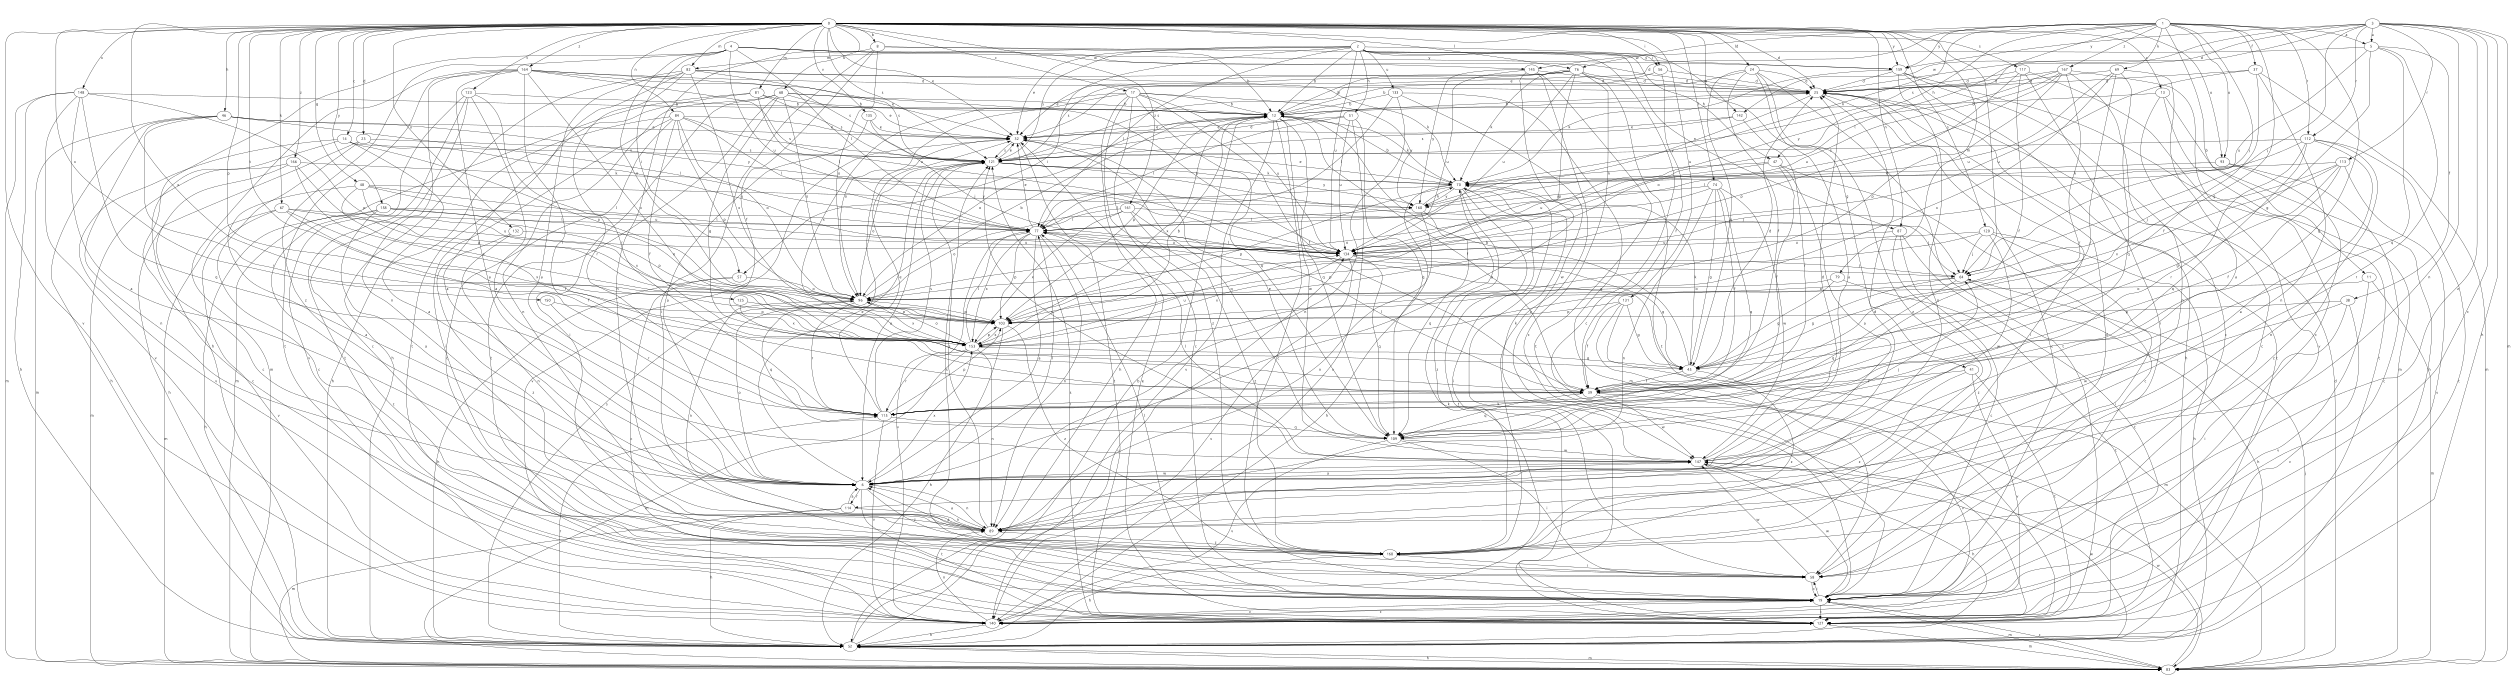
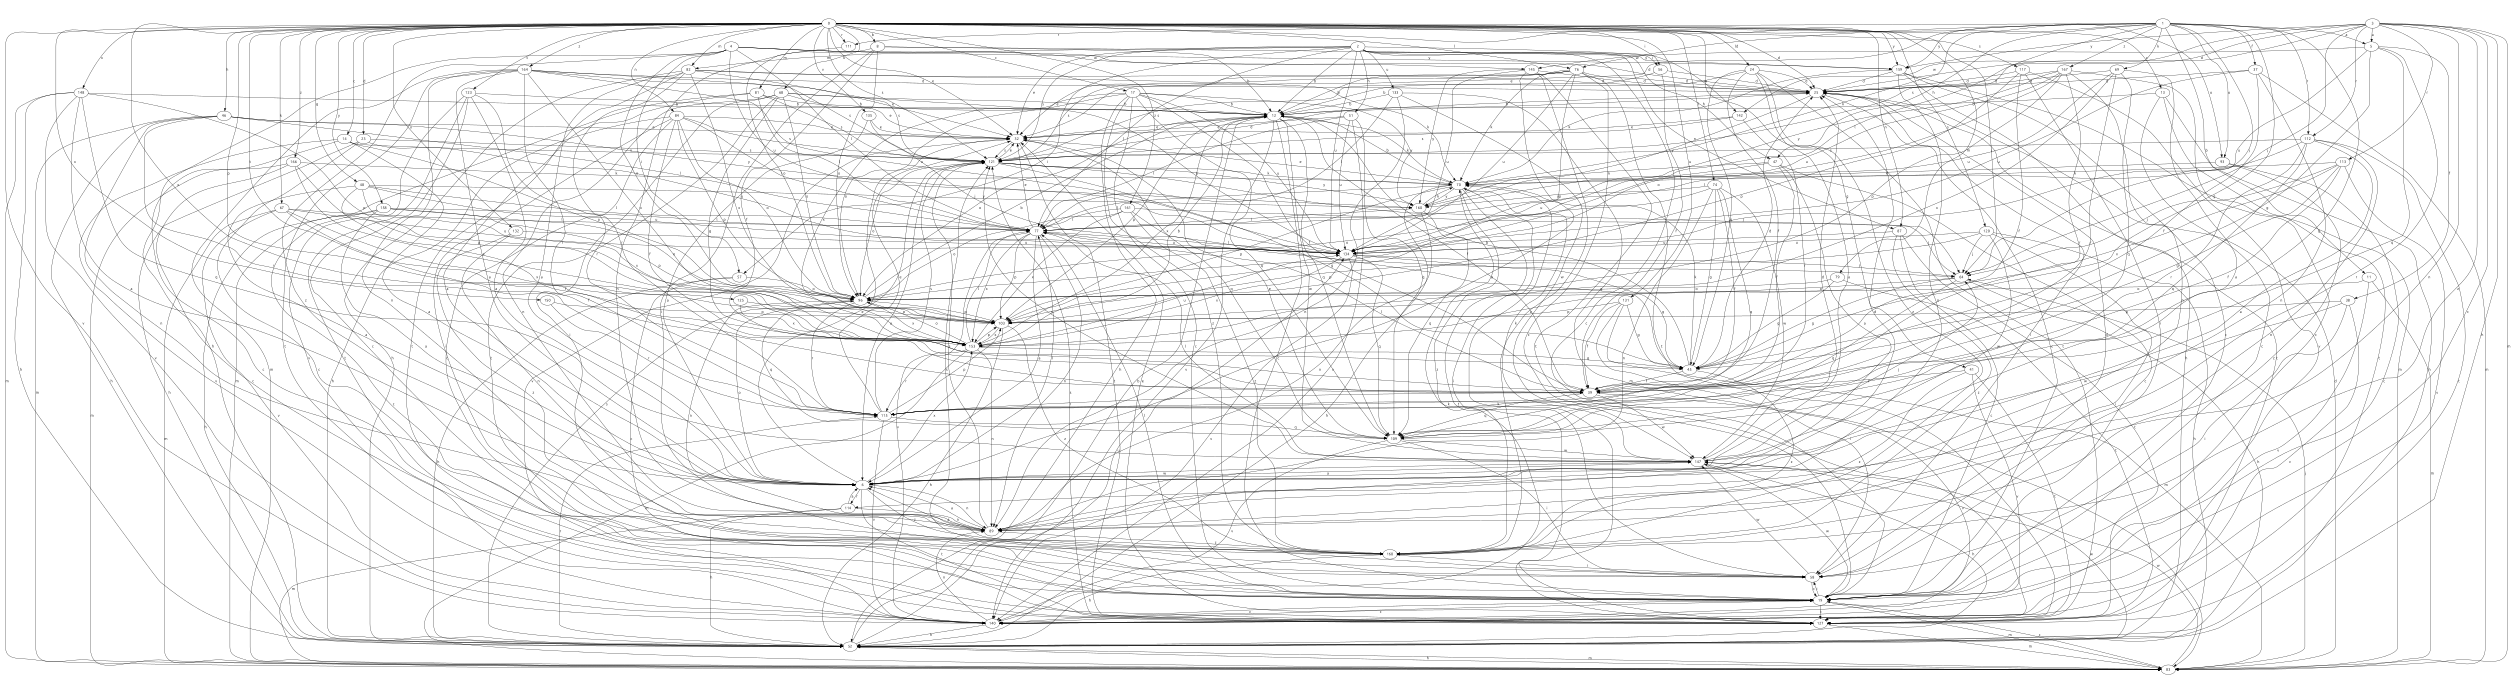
none -> (849, 47)
none -> (1358, 281)
